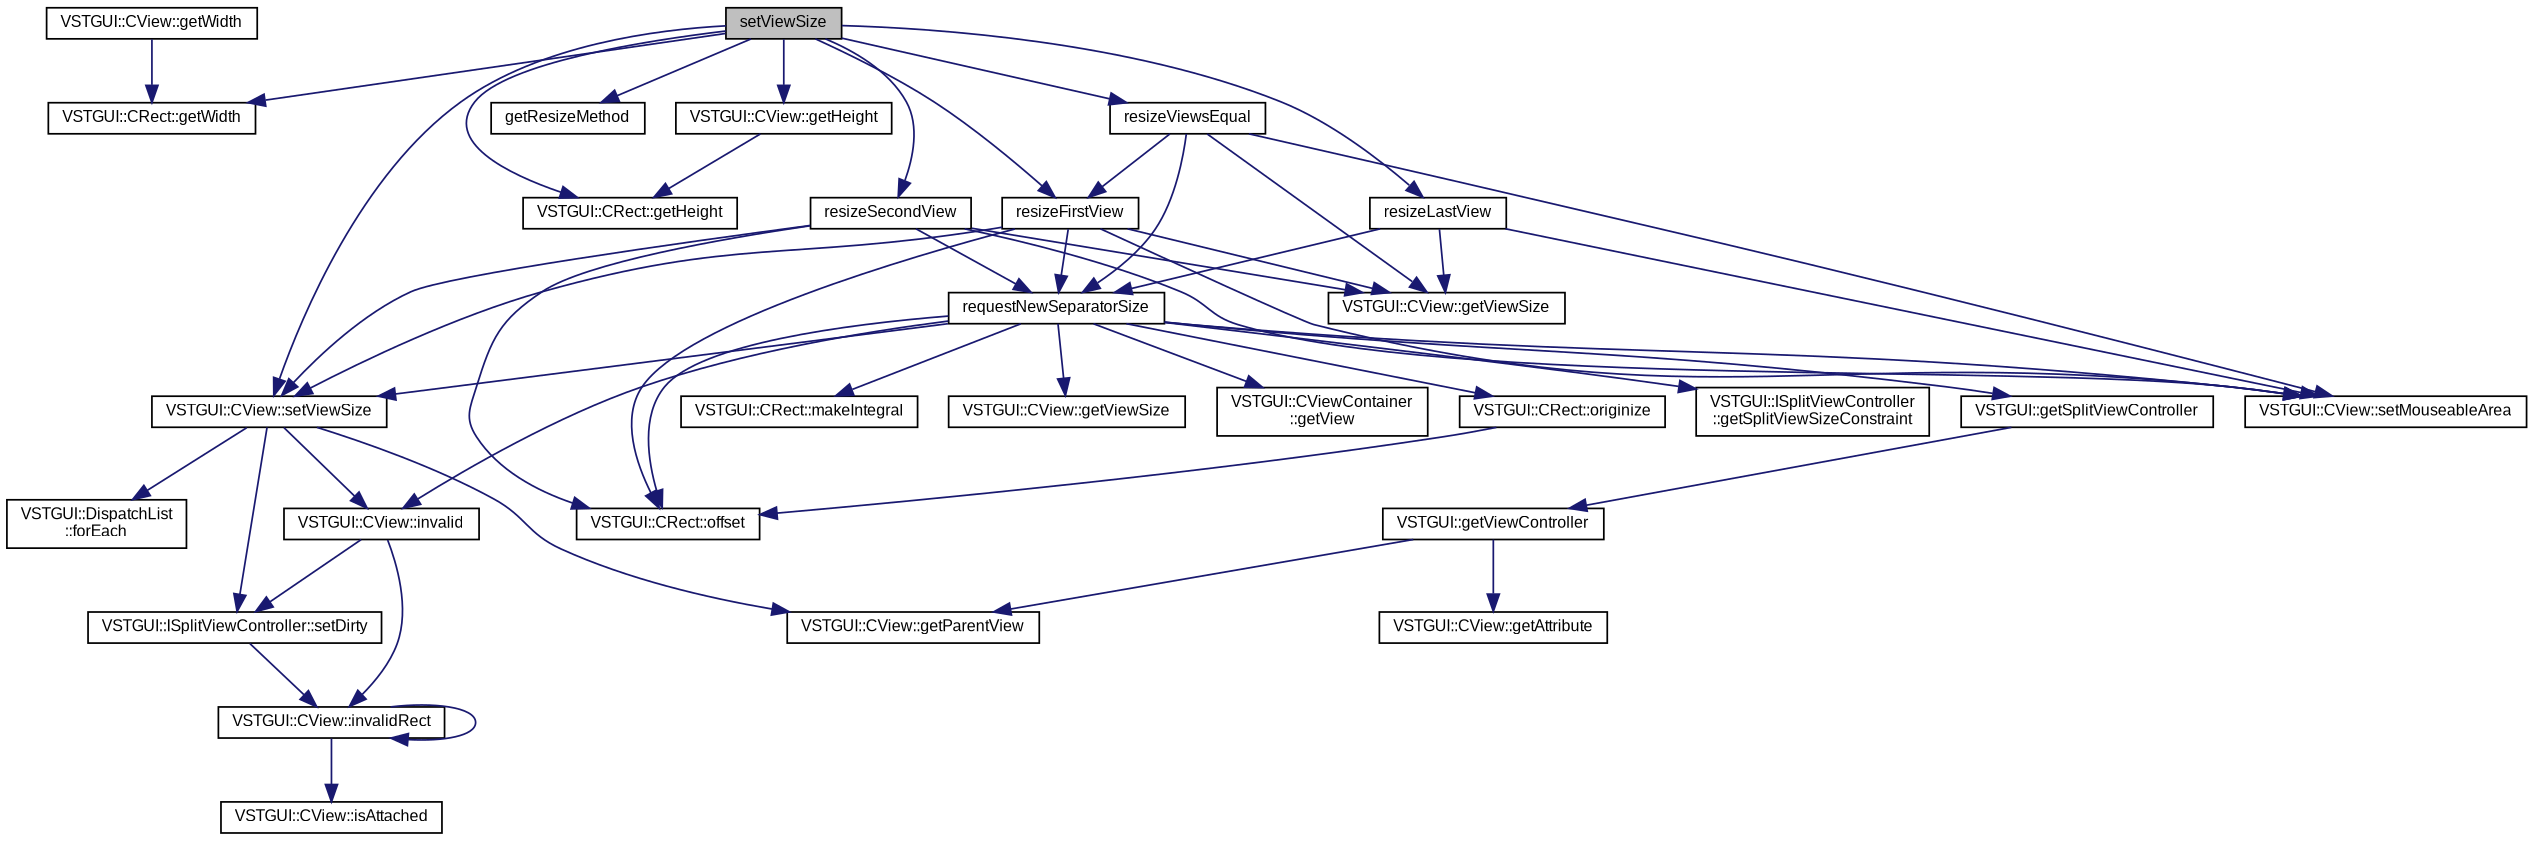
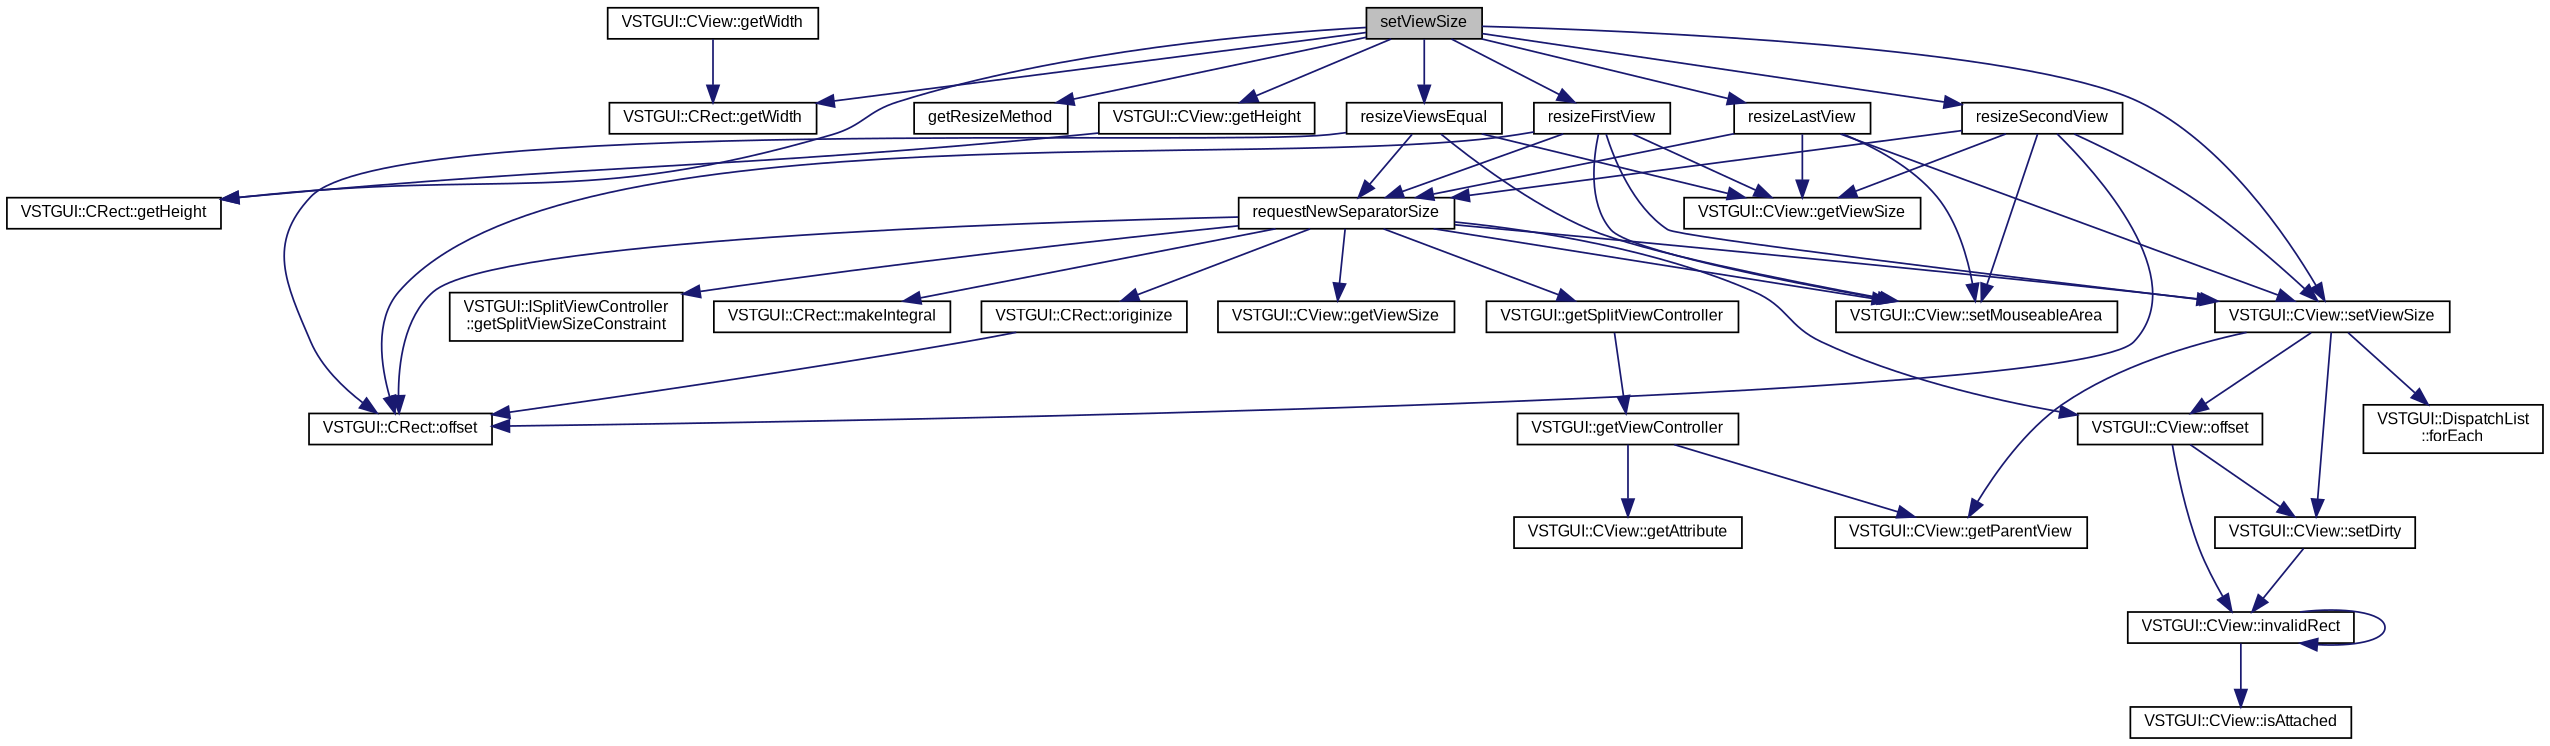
(1136, 160) -> (706, 142)
none -> (2059, 215)
(1322, 412) -> none
(382, 524) -> (2170, 429)
(235, 628) -> (2315, 533)
